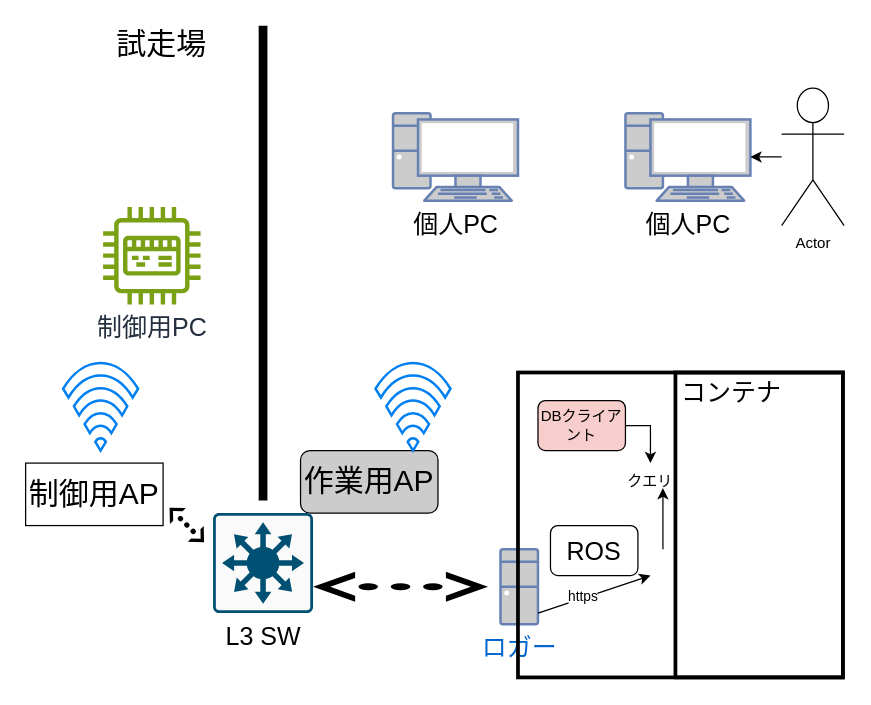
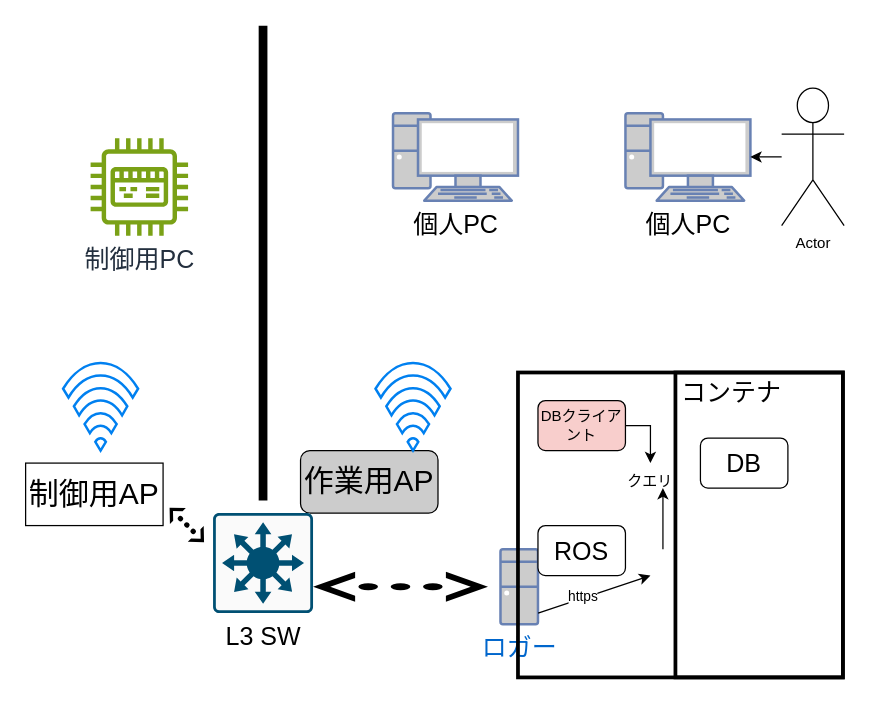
(162, 44) -> none
(152, 256) -> (139, 187)
none -> (744, 463)
(594, 551) -> (582, 551)
